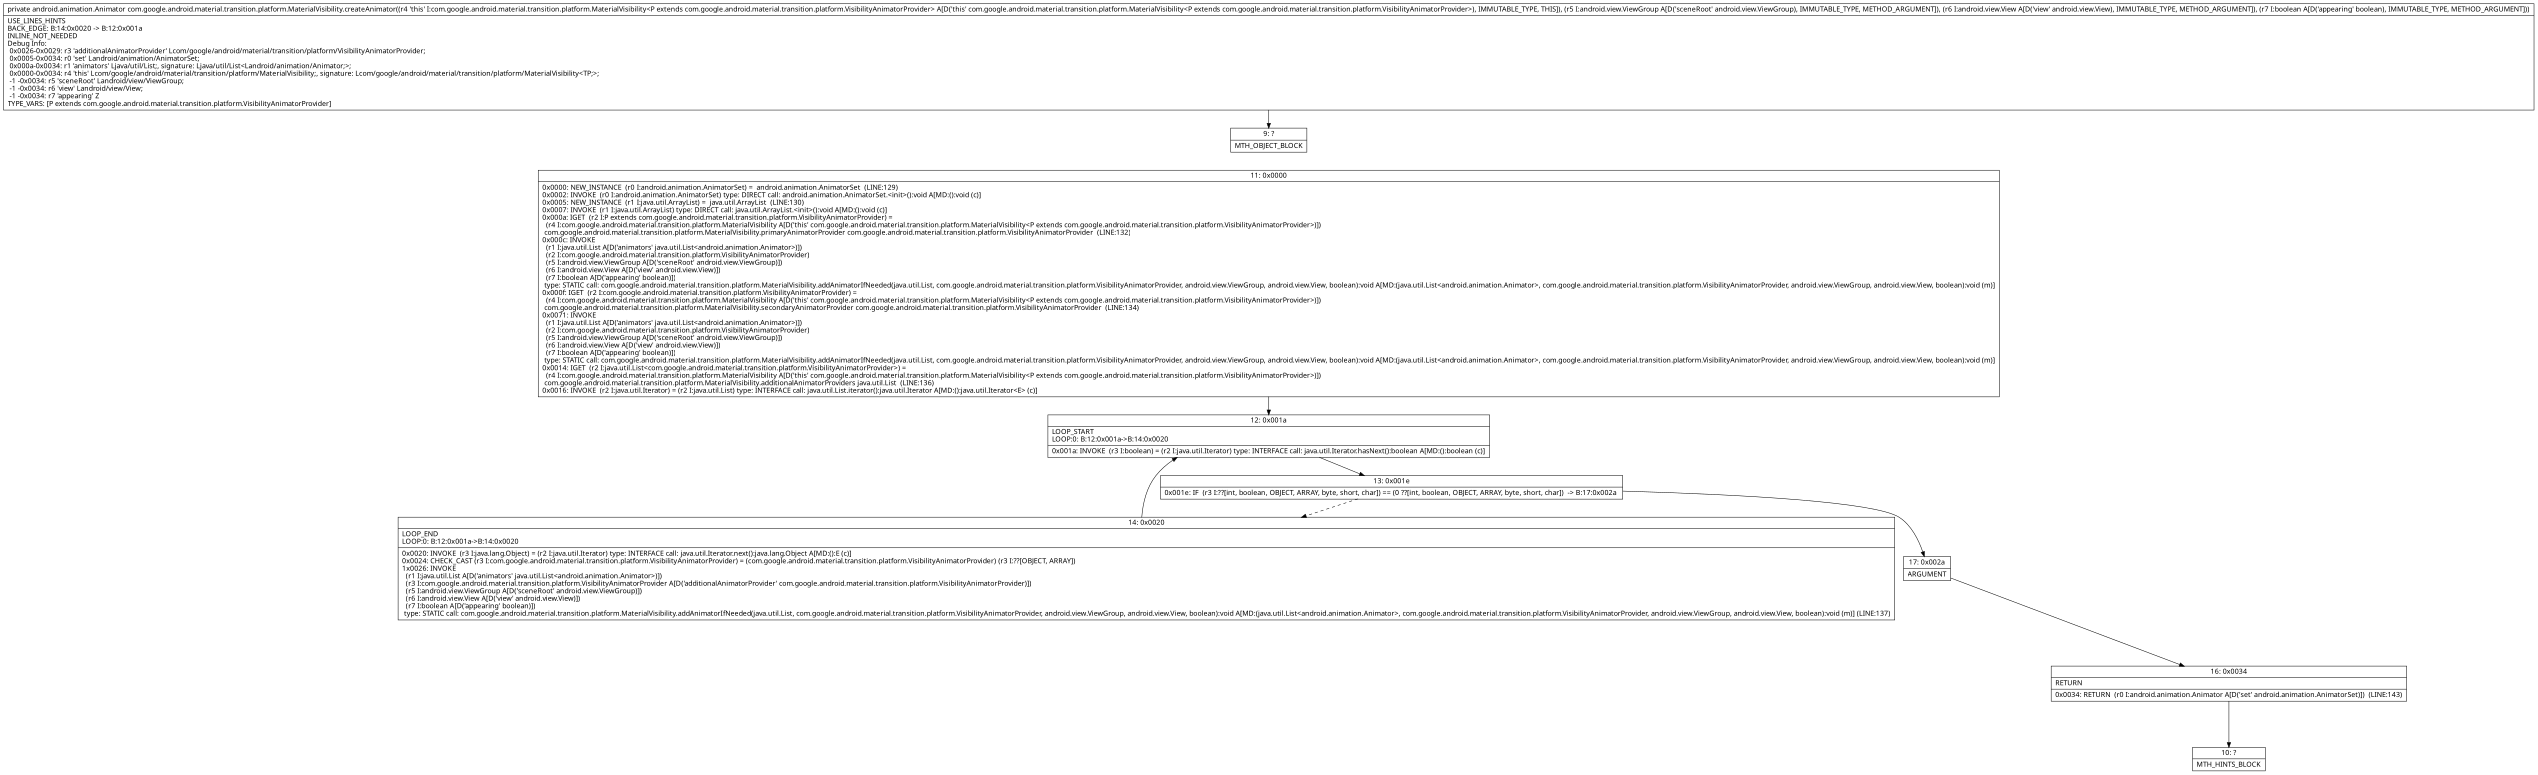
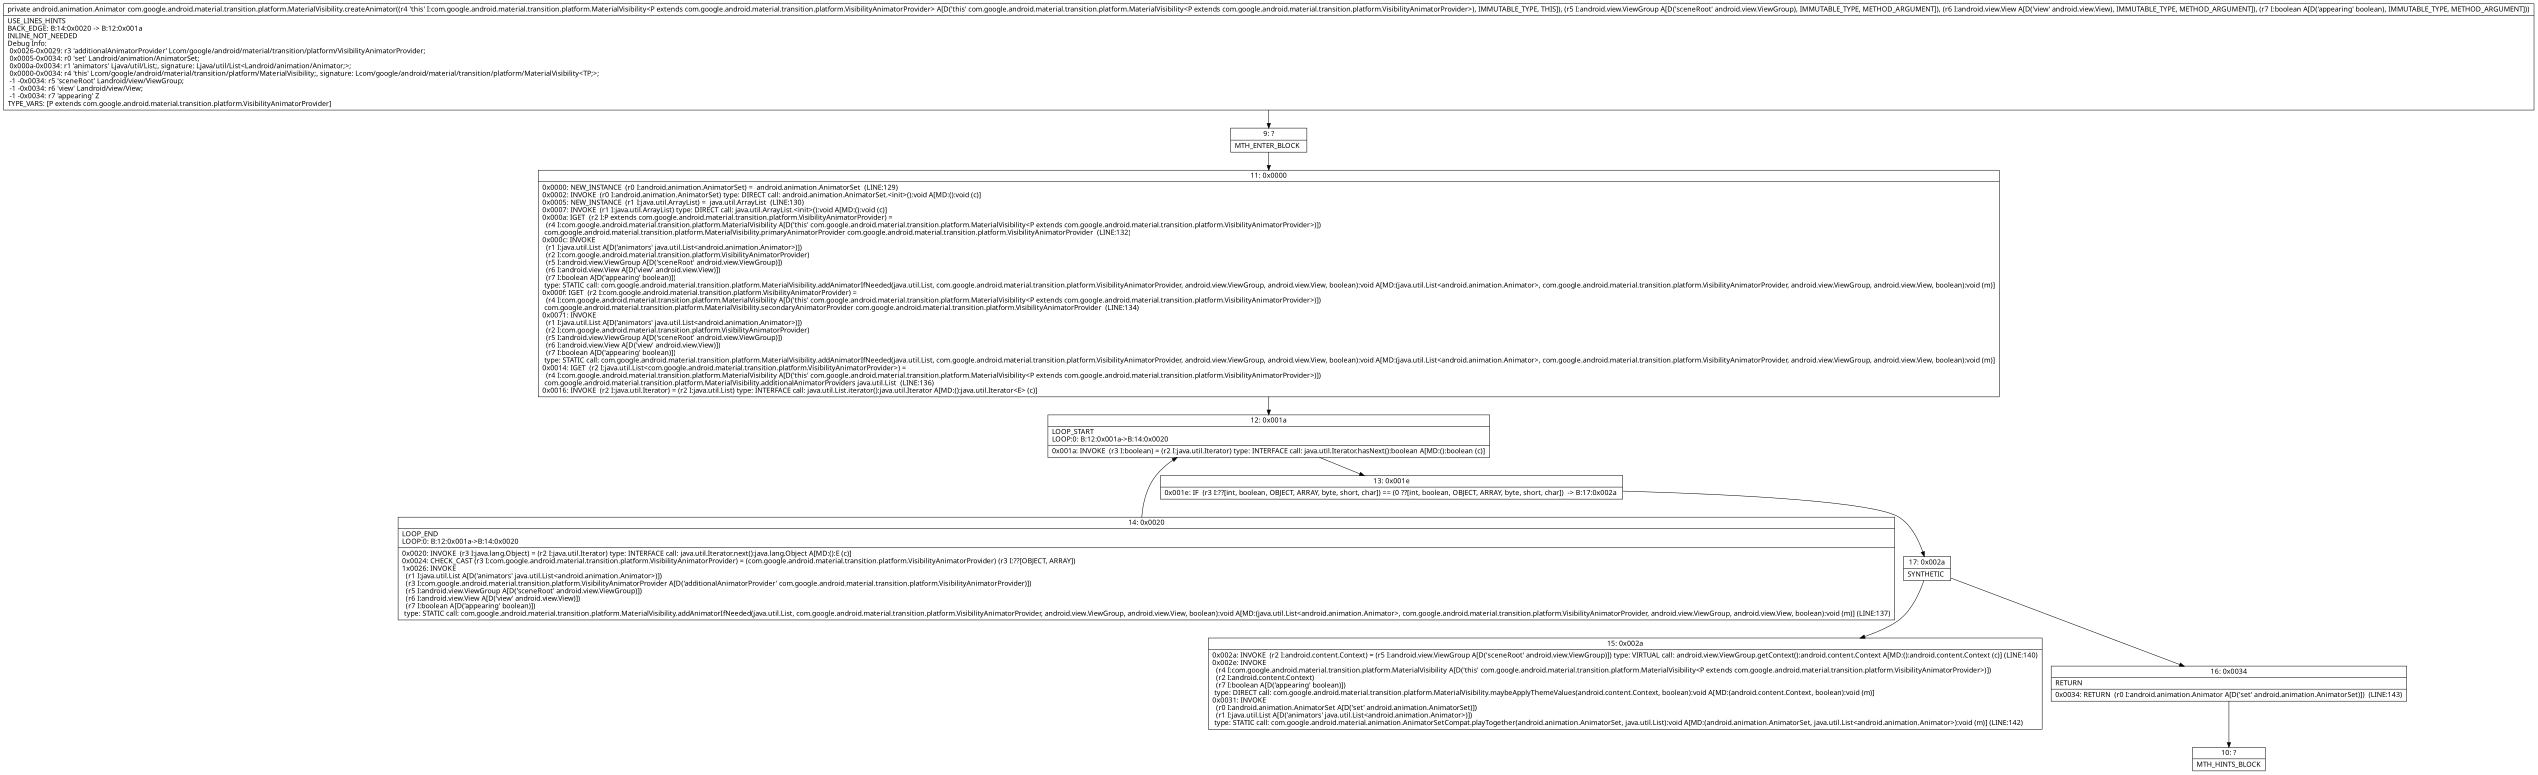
(1269, 146) -> (1267, 146)
none -> (1269, 159)
(1332, 507) -> none
(1927, 574) -> (1926, 574)
none -> (1625, 684)
